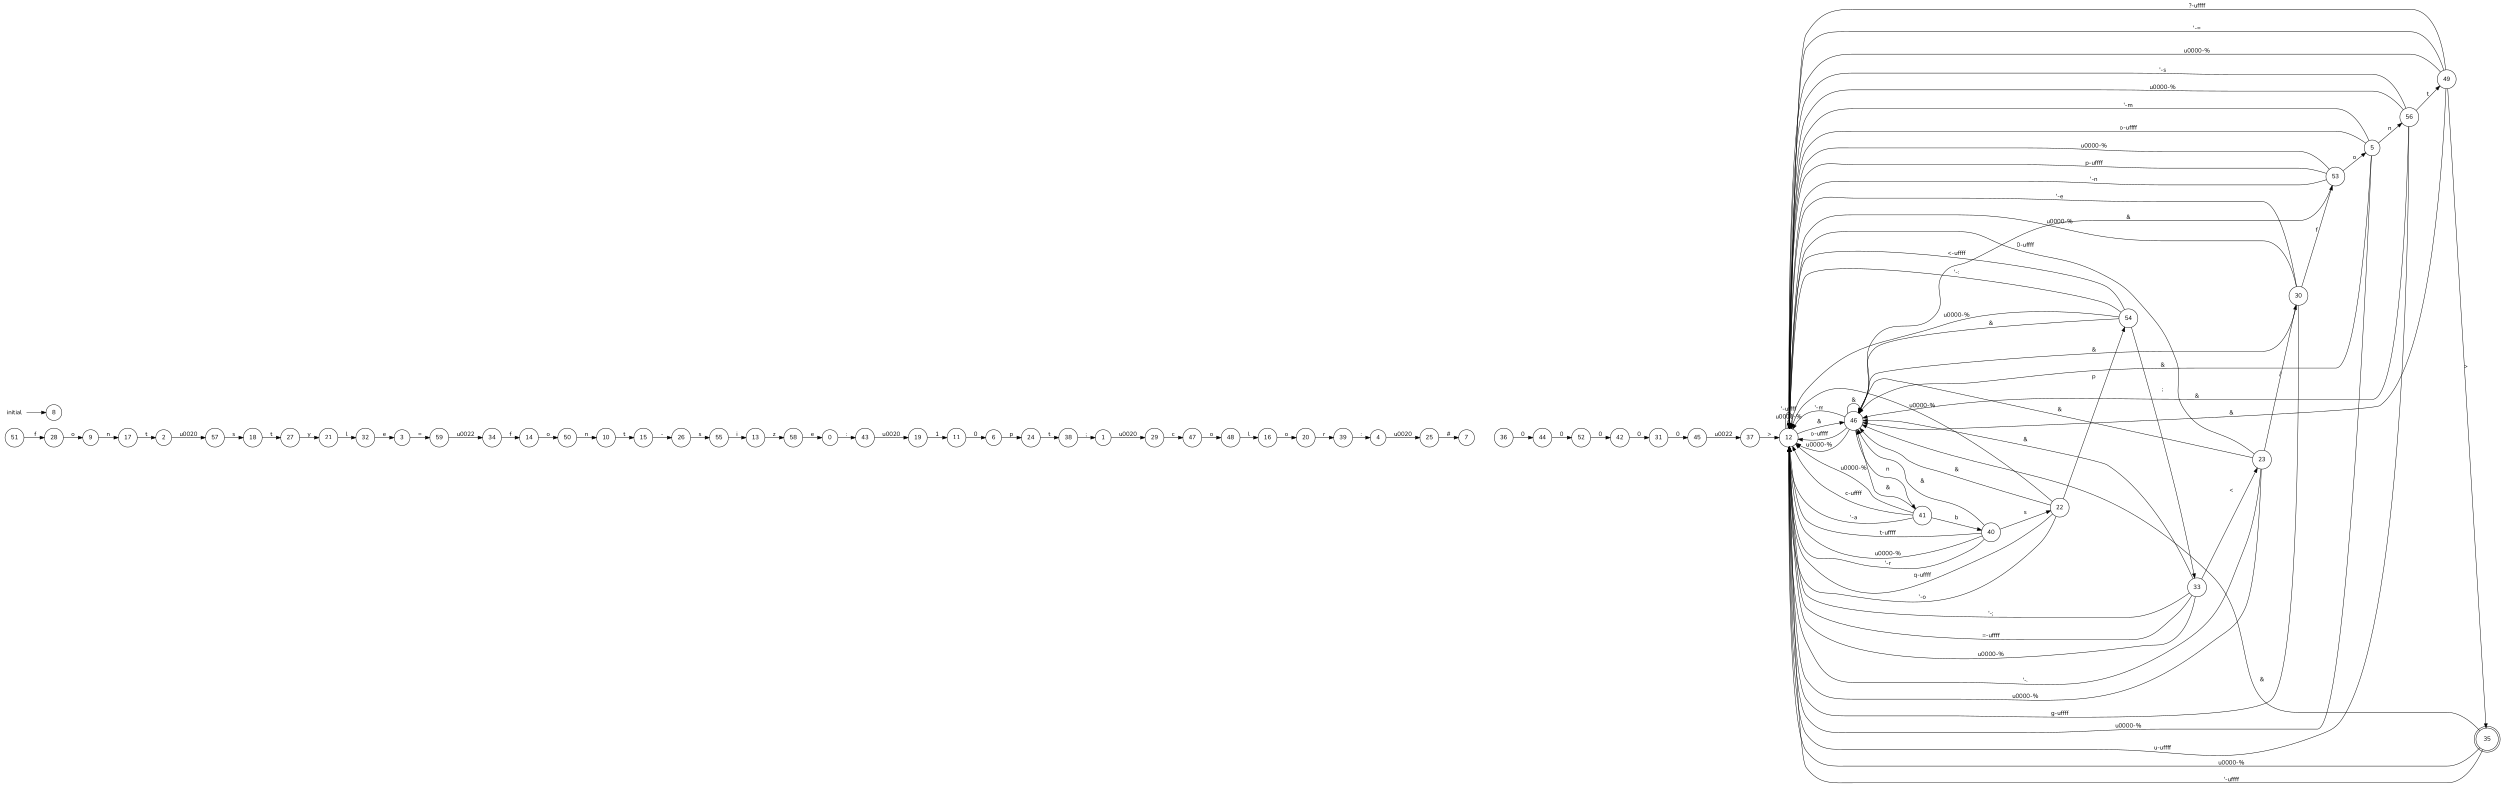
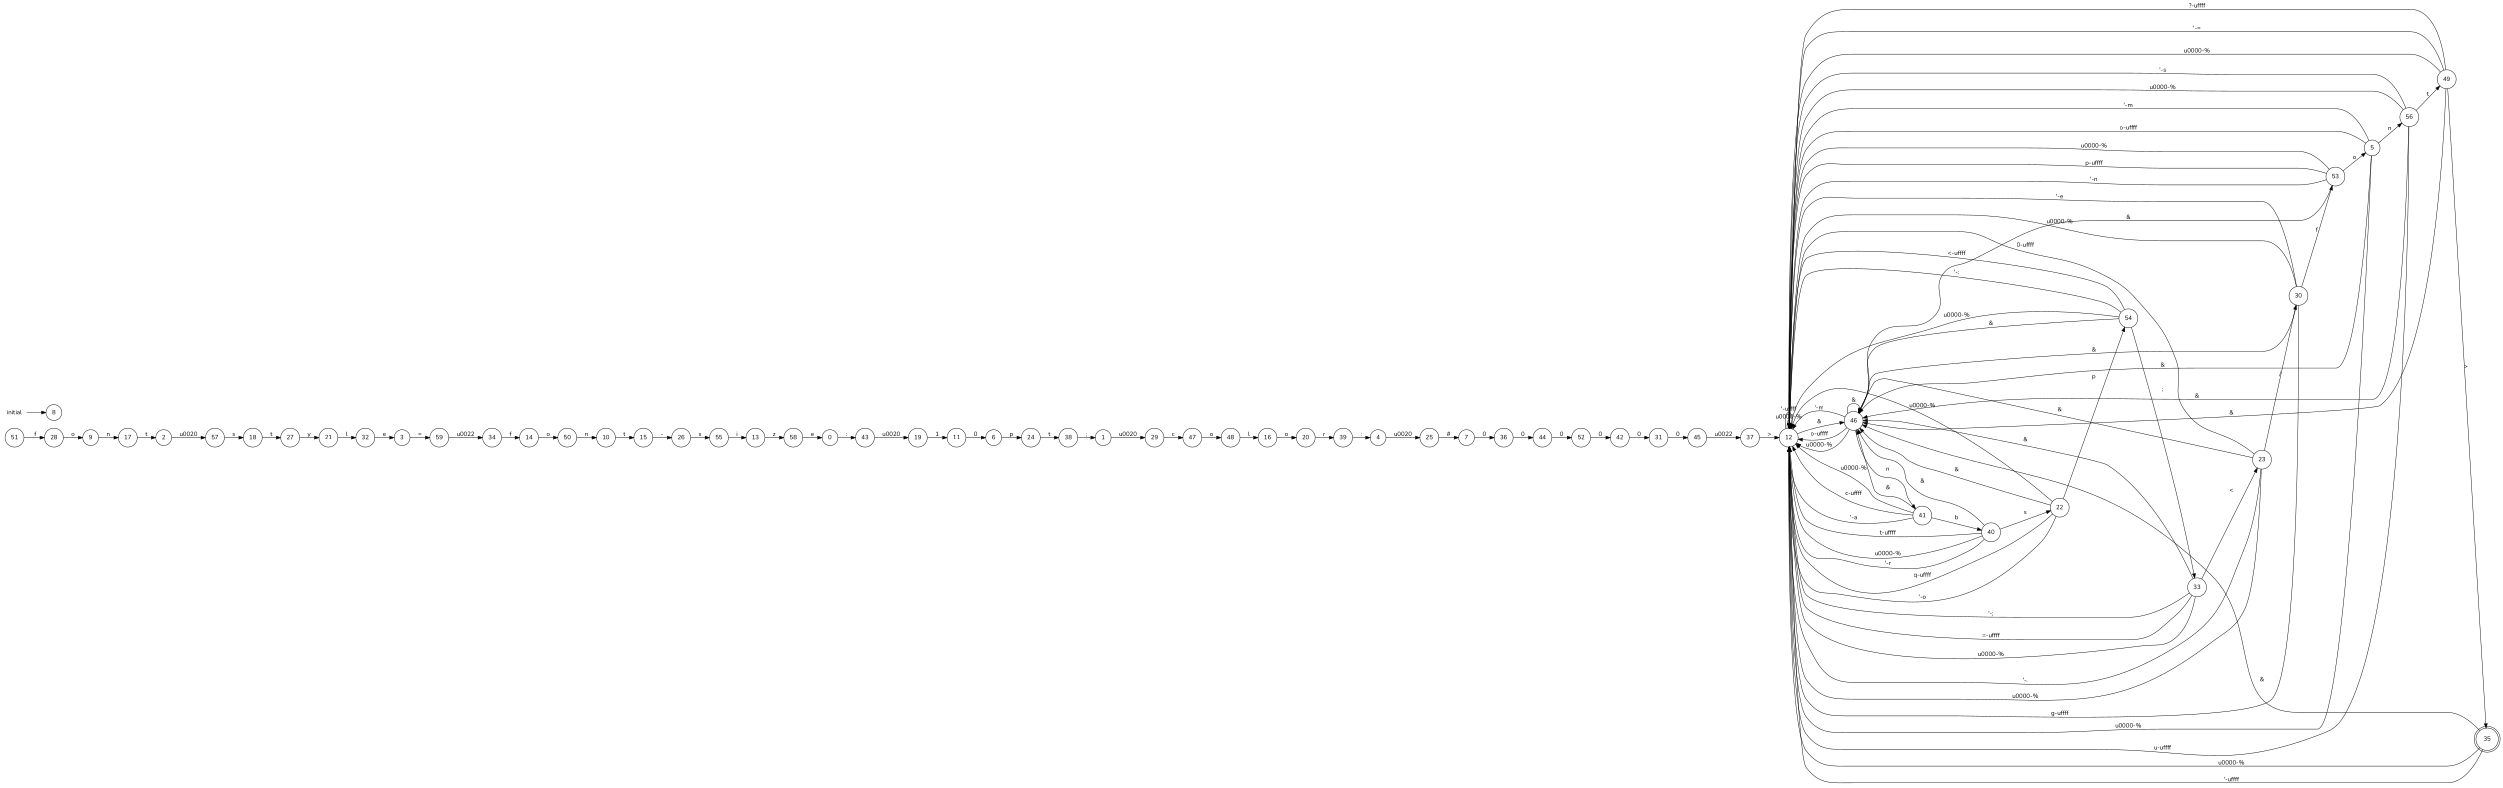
none -> (1482, 438)
